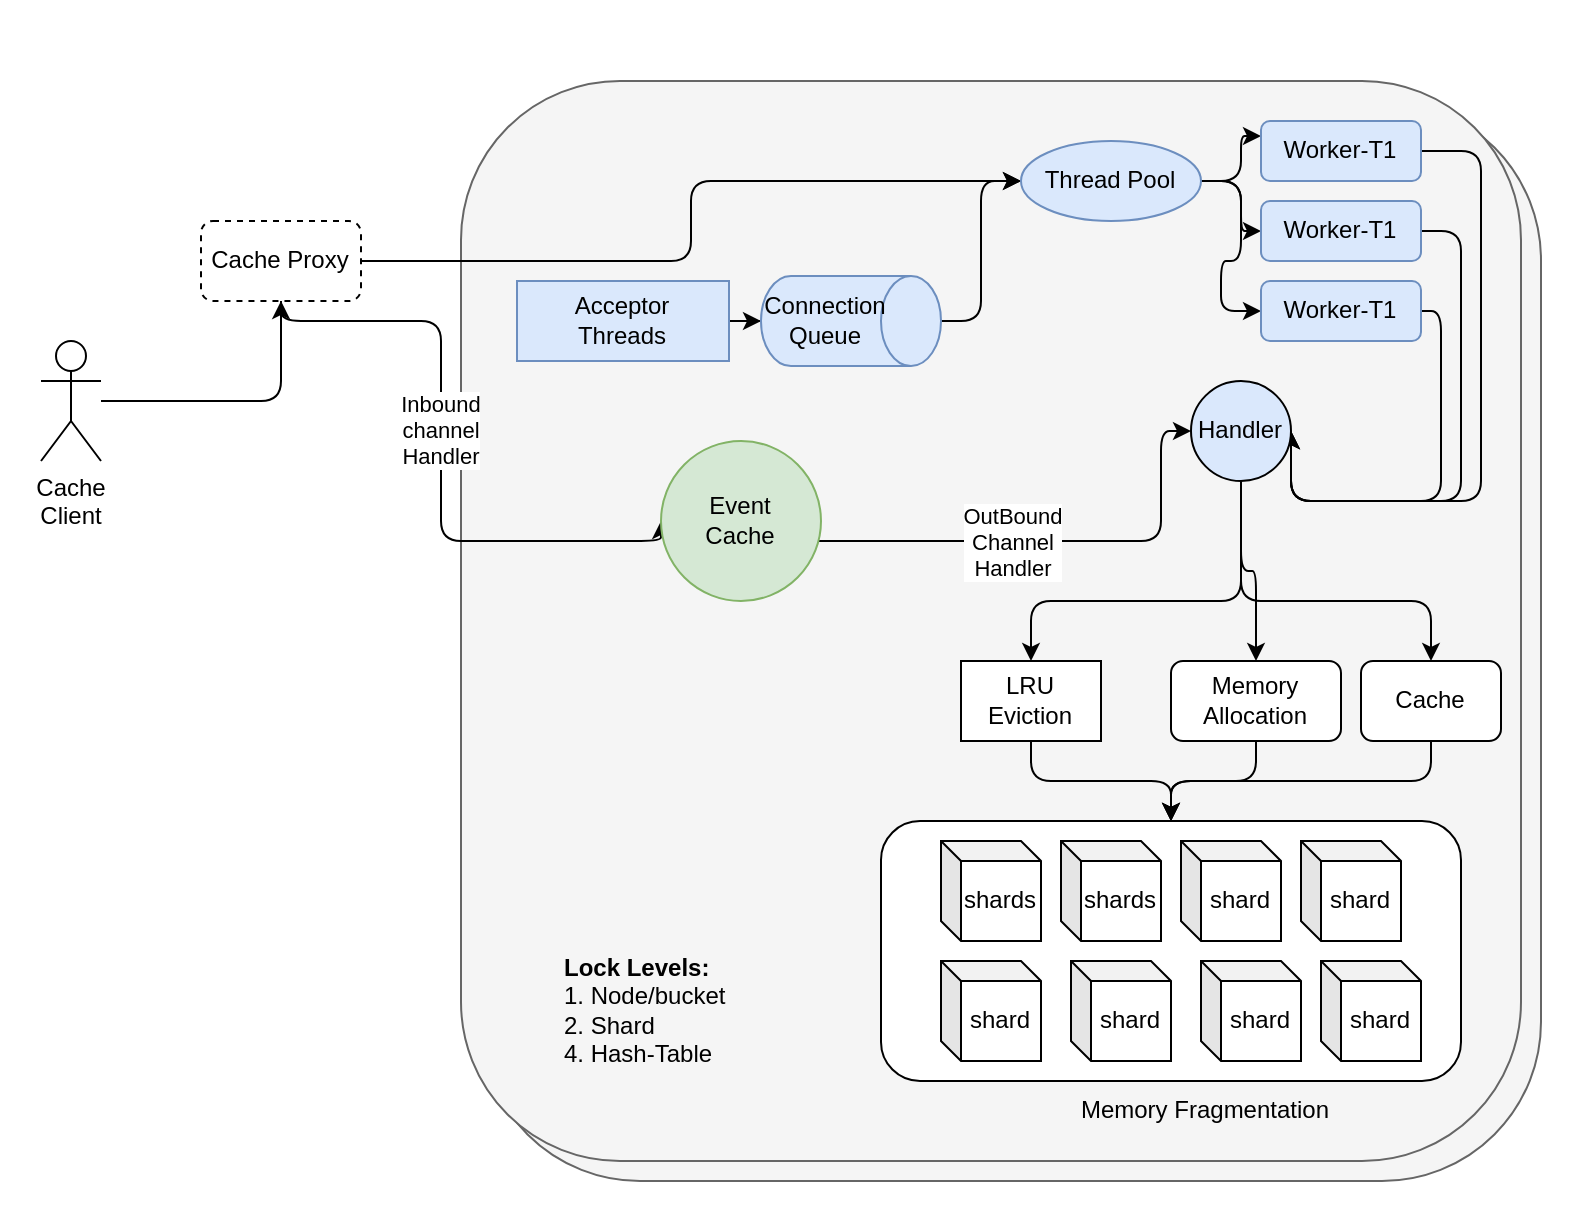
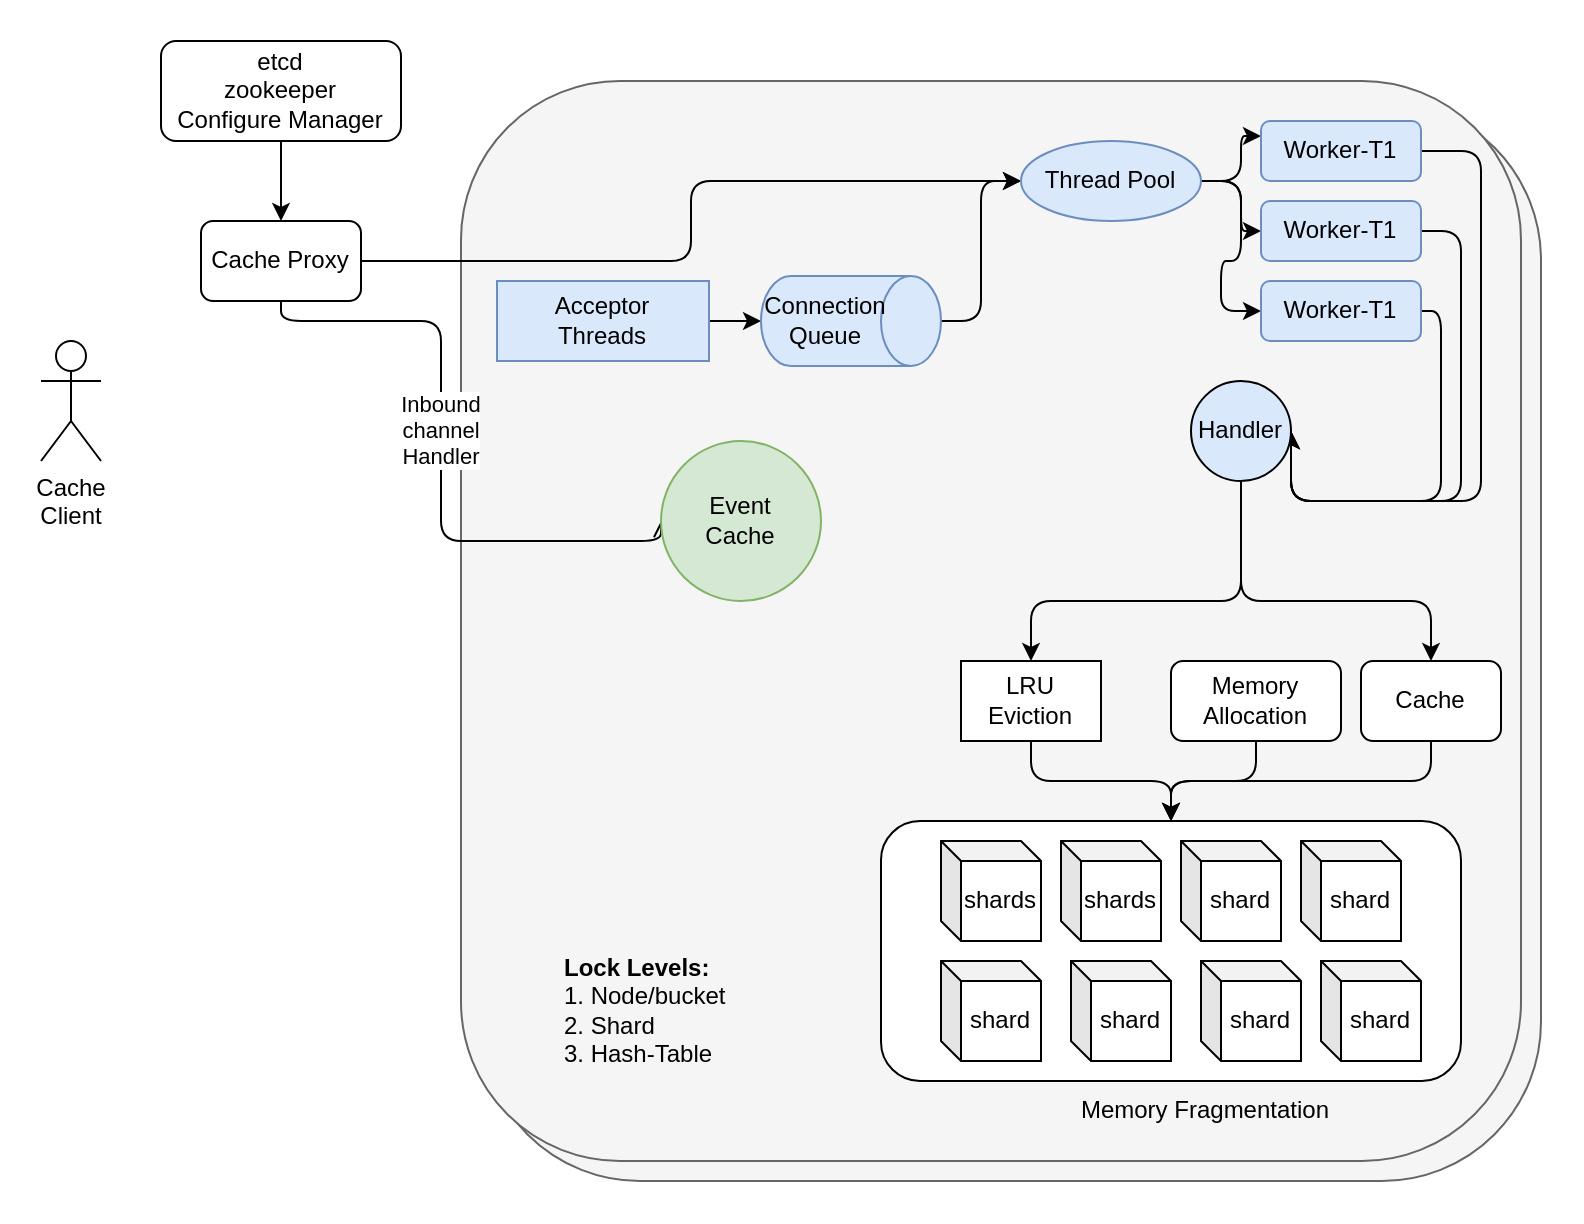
none -> (281, 91)
none -> (281, 174)
(281, 261) -> (281, 261)
(623, 321) -> (603, 321)
(226, 401) -> none
(660, 539) -> (660, 536)
(1126, 541) -> none
(1256, 607) -> none
(653, 1011) -> (653, 1011)
